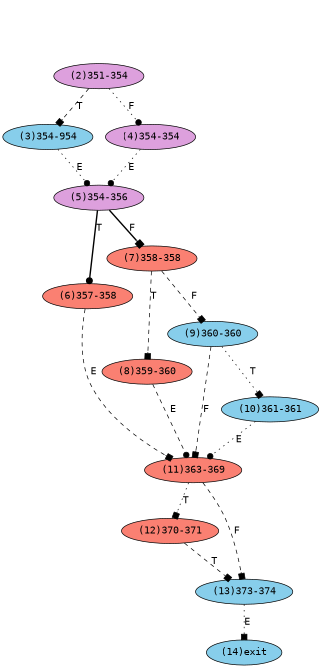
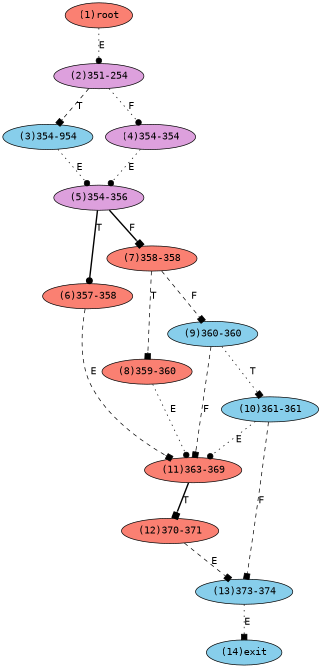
none -> (99, 15)
(99, 76) -> (99, 76)
(169, 418) -> (169, 418)
(183, 497) -> (183, 497)
(228, 525) -> (258, 497)
(214, 561) -> (214, 561)
